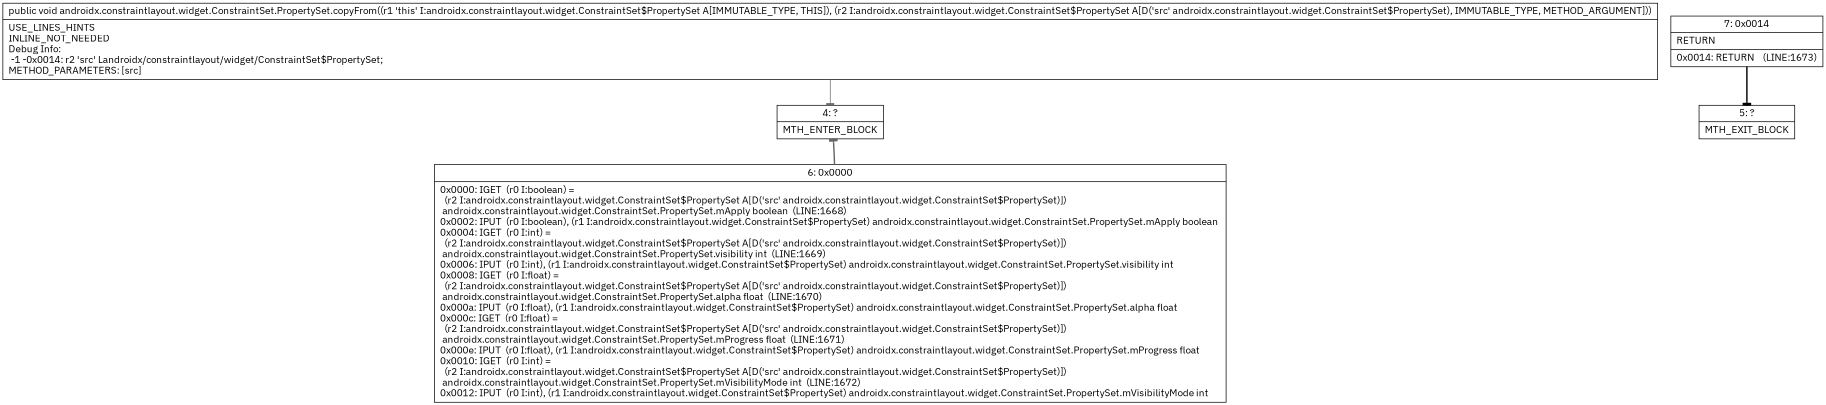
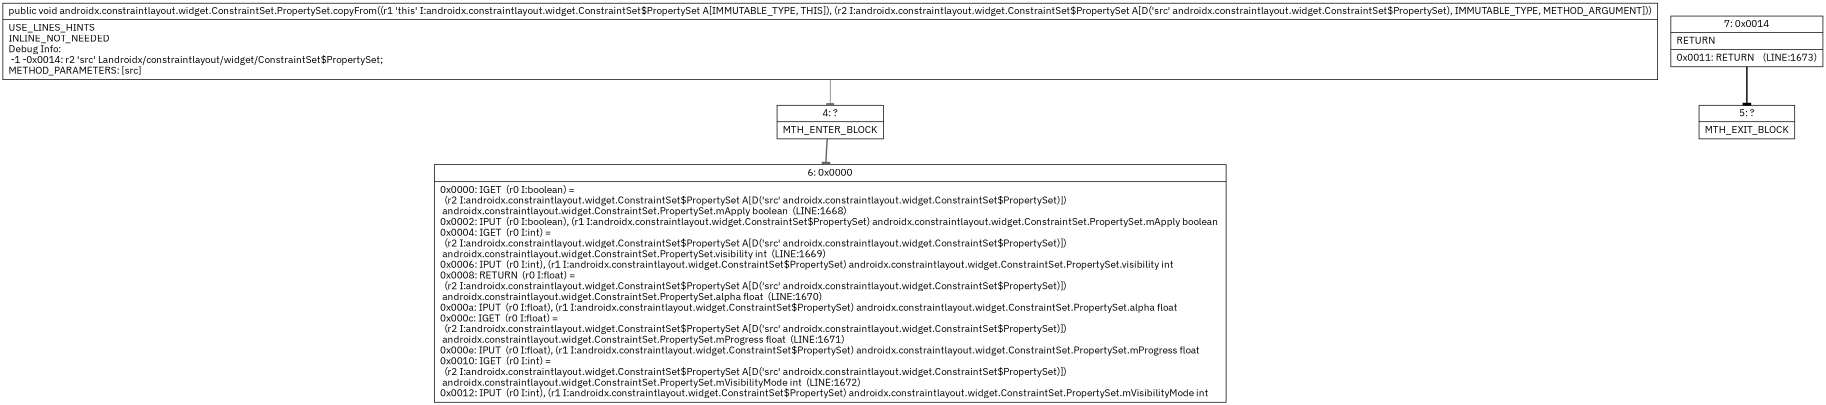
(1747, 58) -> (1747, 58)
(834, 153) -> (827, 150)
(501, 276) -> (509, 276)
